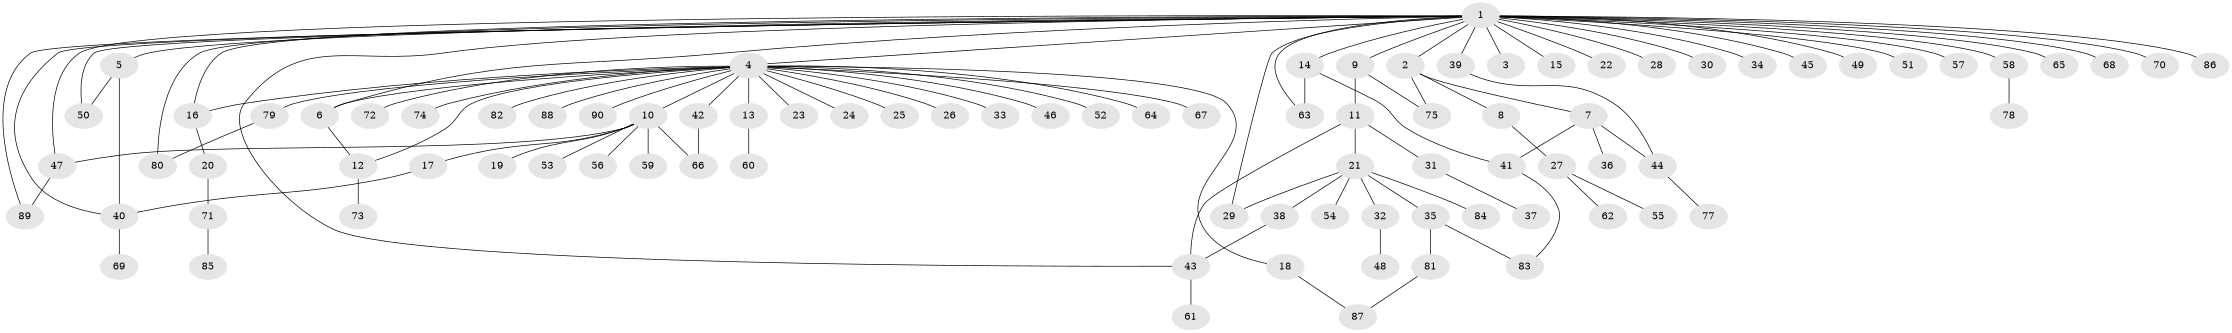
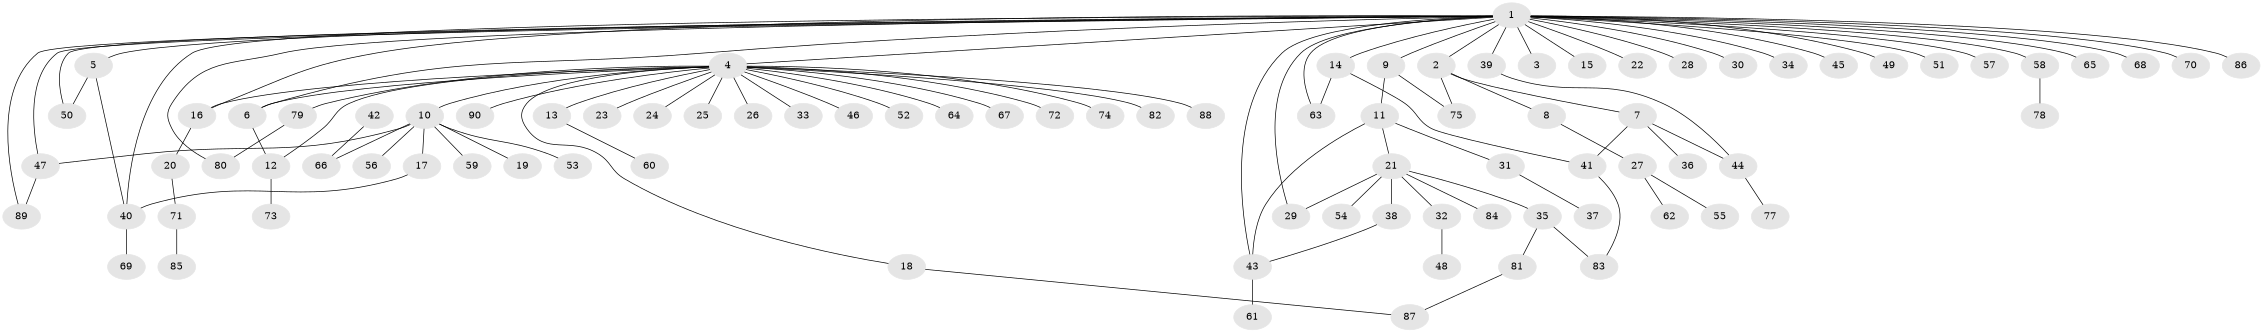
(724, 91) -> none
